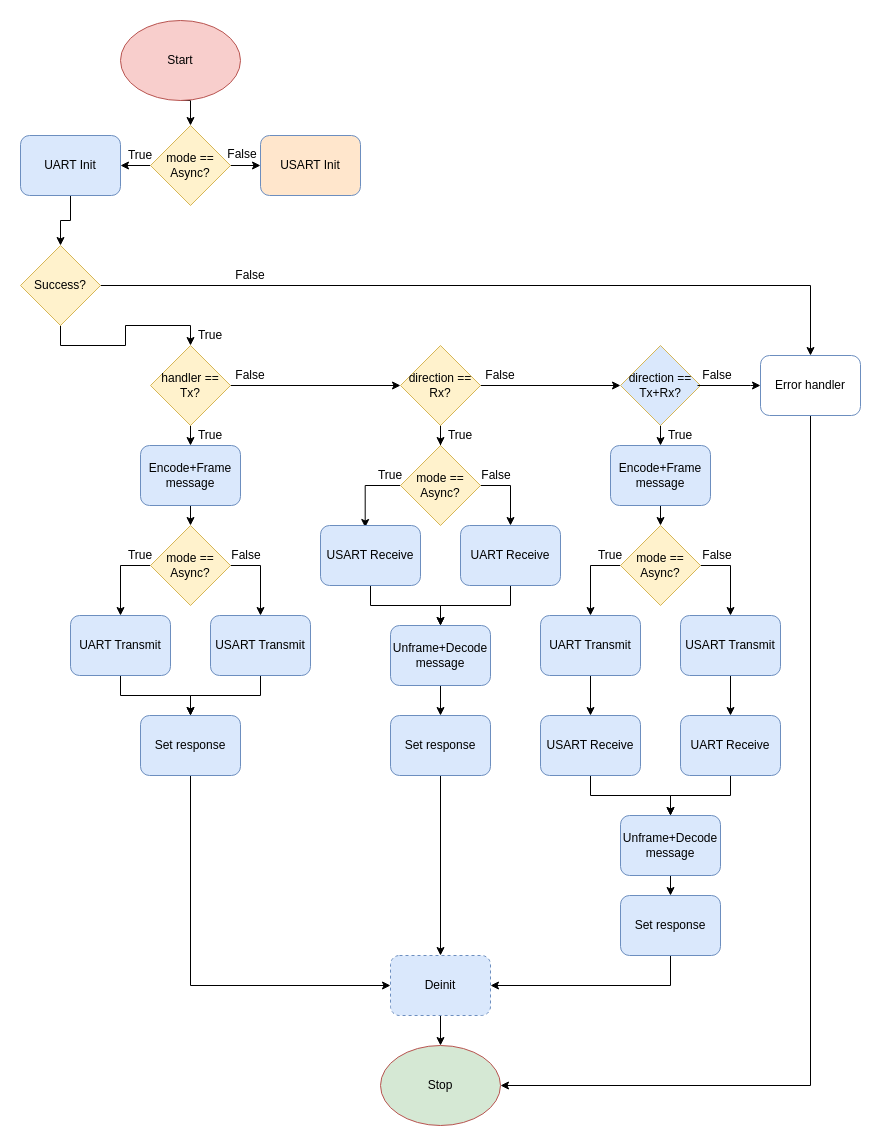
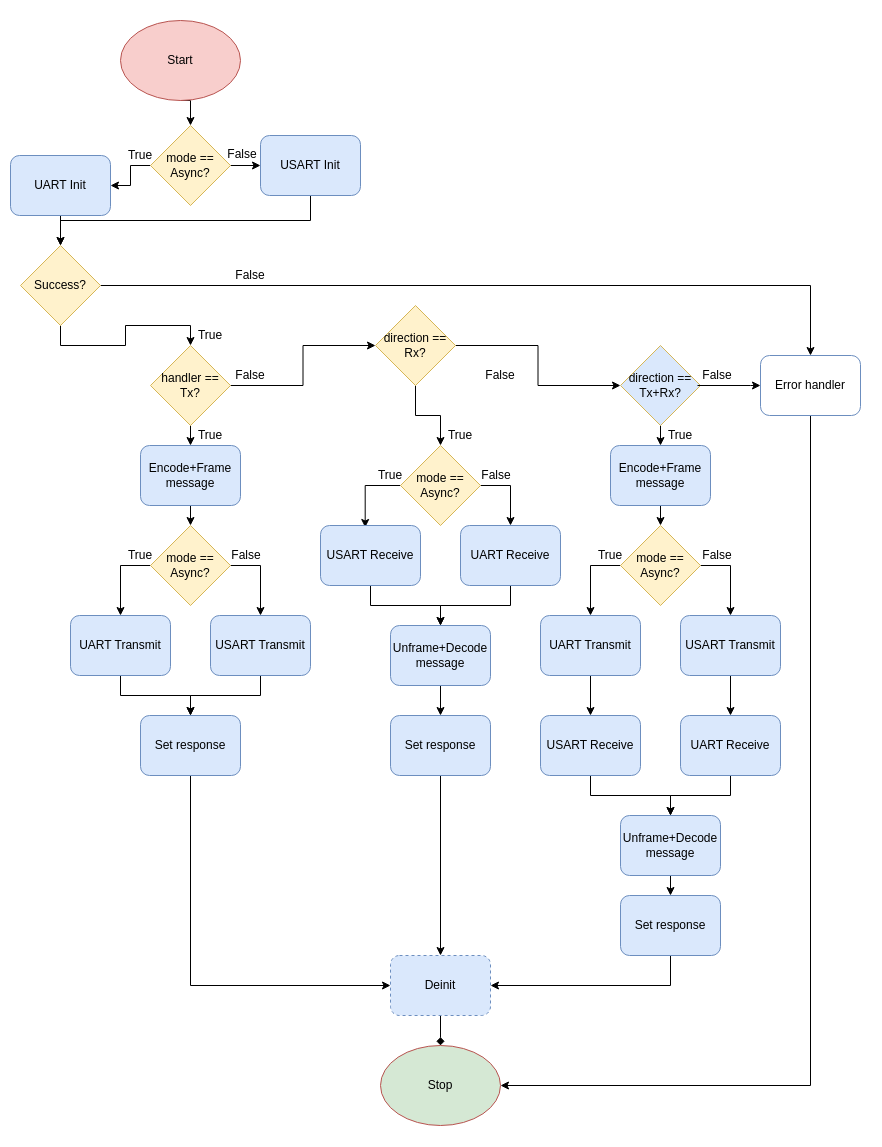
(71, 166) -> (61, 186)
(311, 166) -> (311, 166)
none -> (204, 221)
(441, 386) -> (416, 346)
(441, 1037) -> (441, 1037)
